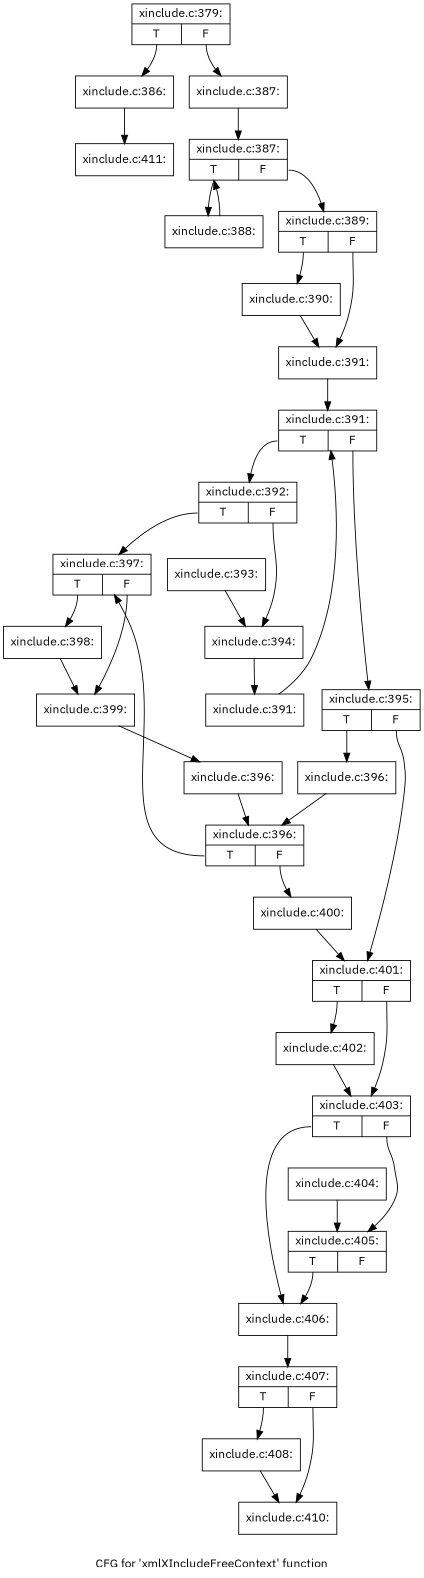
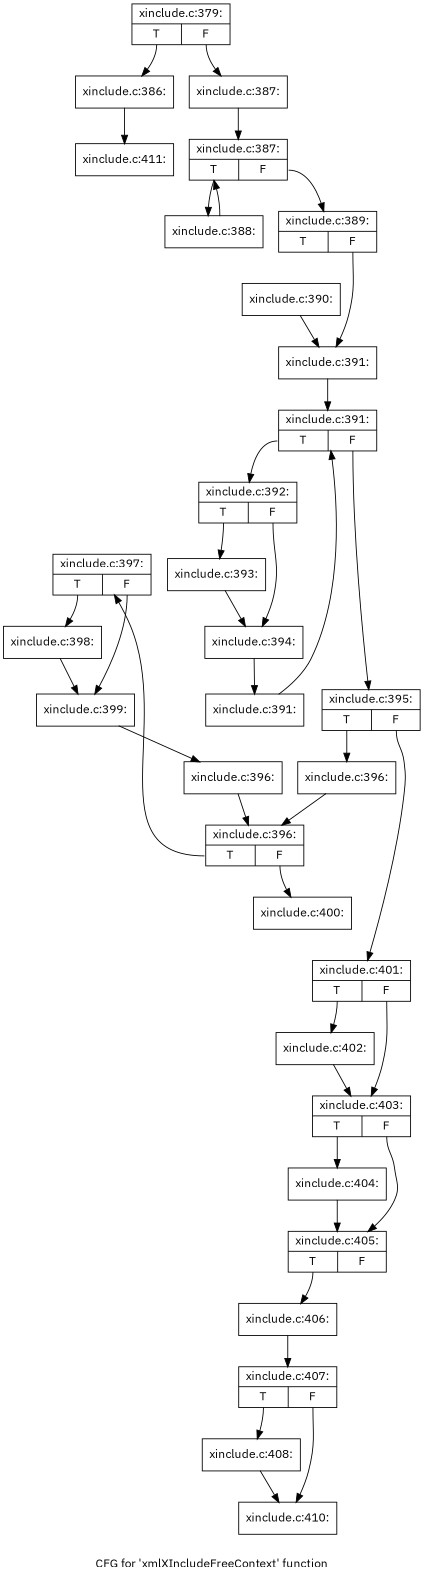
(302, 264) -> none
(158, 524) -> (223, 537)
(327, 942) -> none
(266, 1200) -> (337, 1148)
